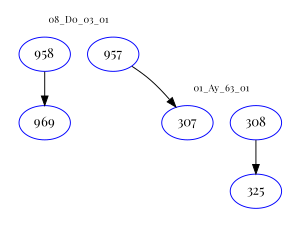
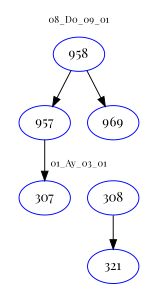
(79, 20) -> (79, 20)
none -> (64, 84)
(222, 89) -> (79, 164)
(256, 191) -> (113, 266)
